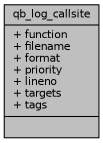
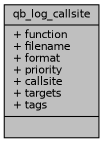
(35, 82) -> (38, 82)
